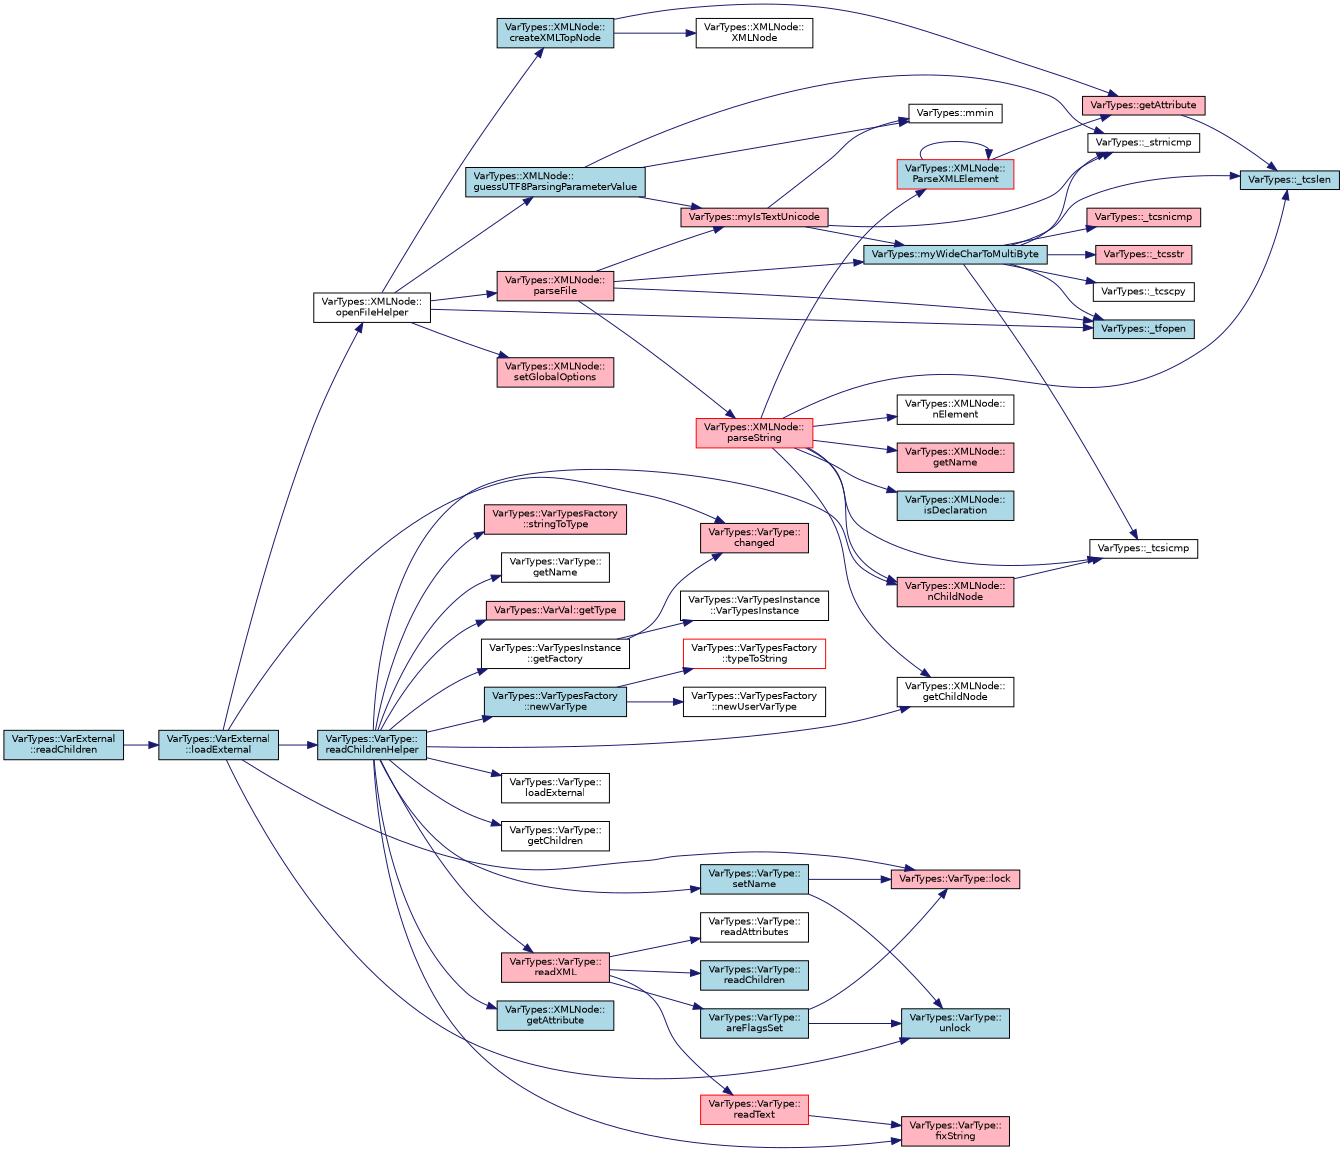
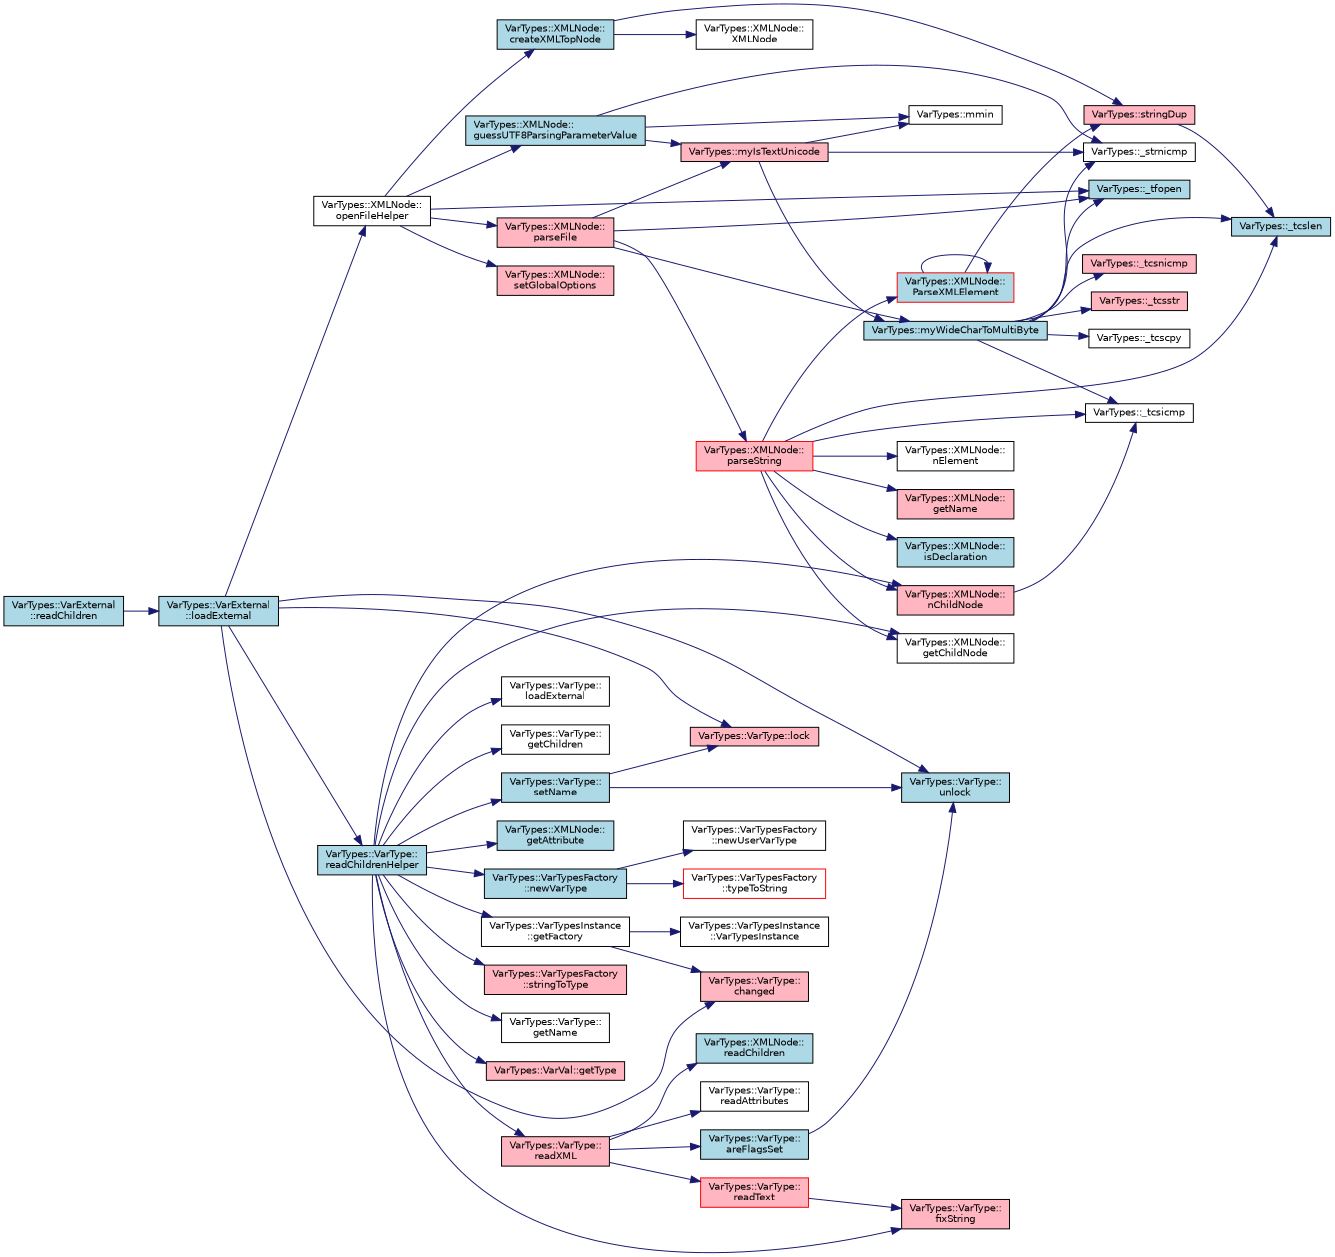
(1144, 106) -> (1139, 115)
(881, 960) -> none
(755, 975) -> (755, 1048)
